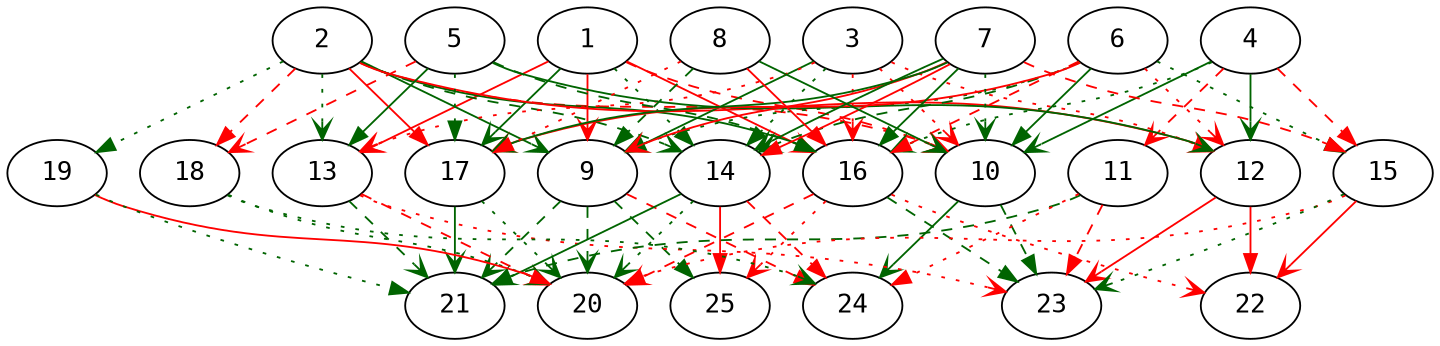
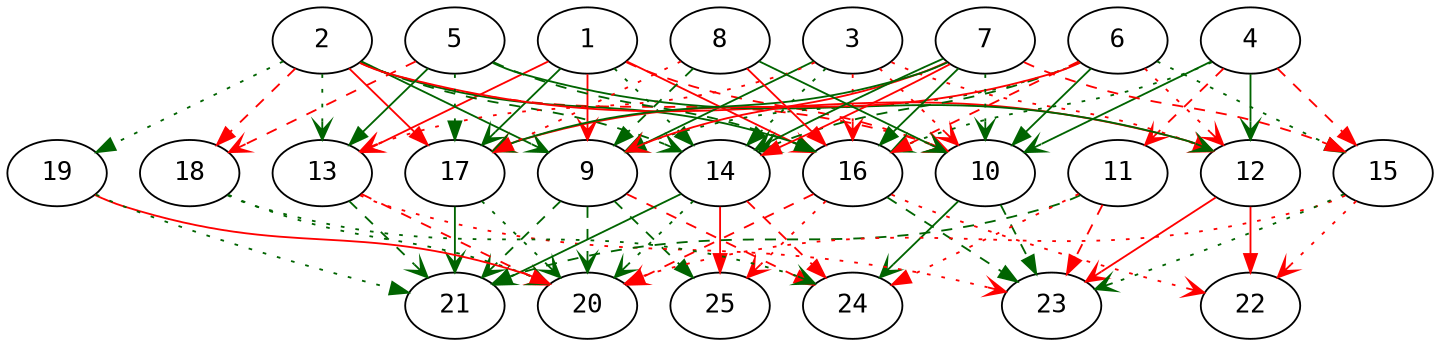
(1324, 233) -> (1324, 233)
